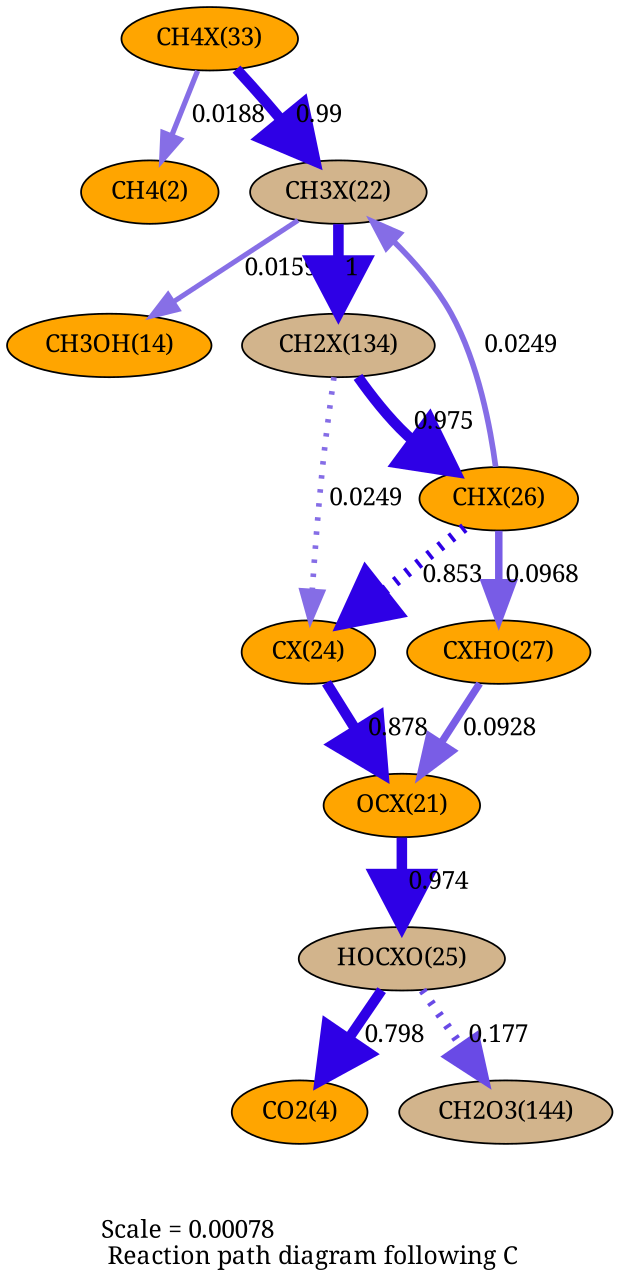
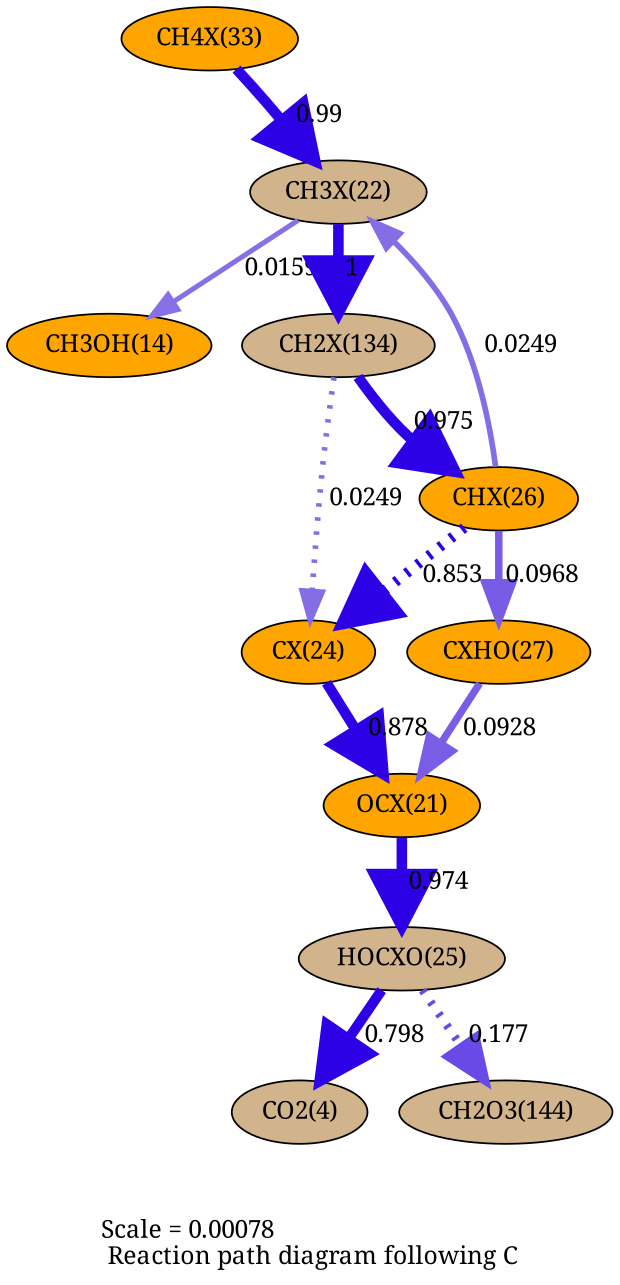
(150, 192) -> none
(300, 1112) -> (300, 1112)
